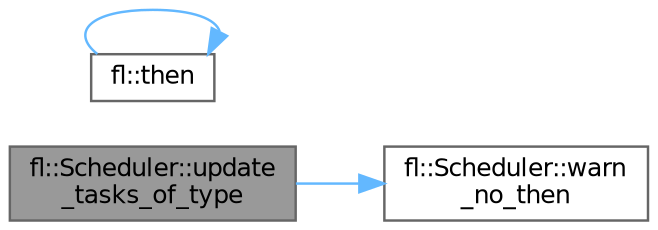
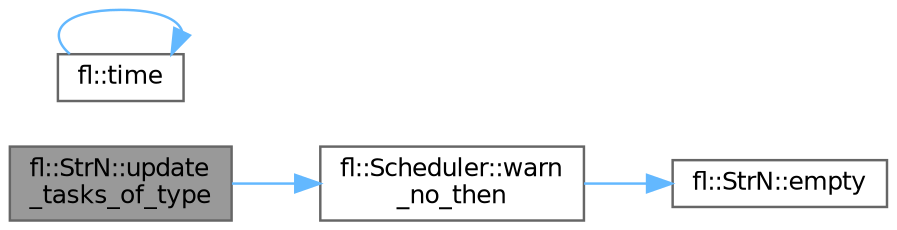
(153, 78) -> (121, 78)
(153, 184) -> (121, 184)
none -> (780, 184)
